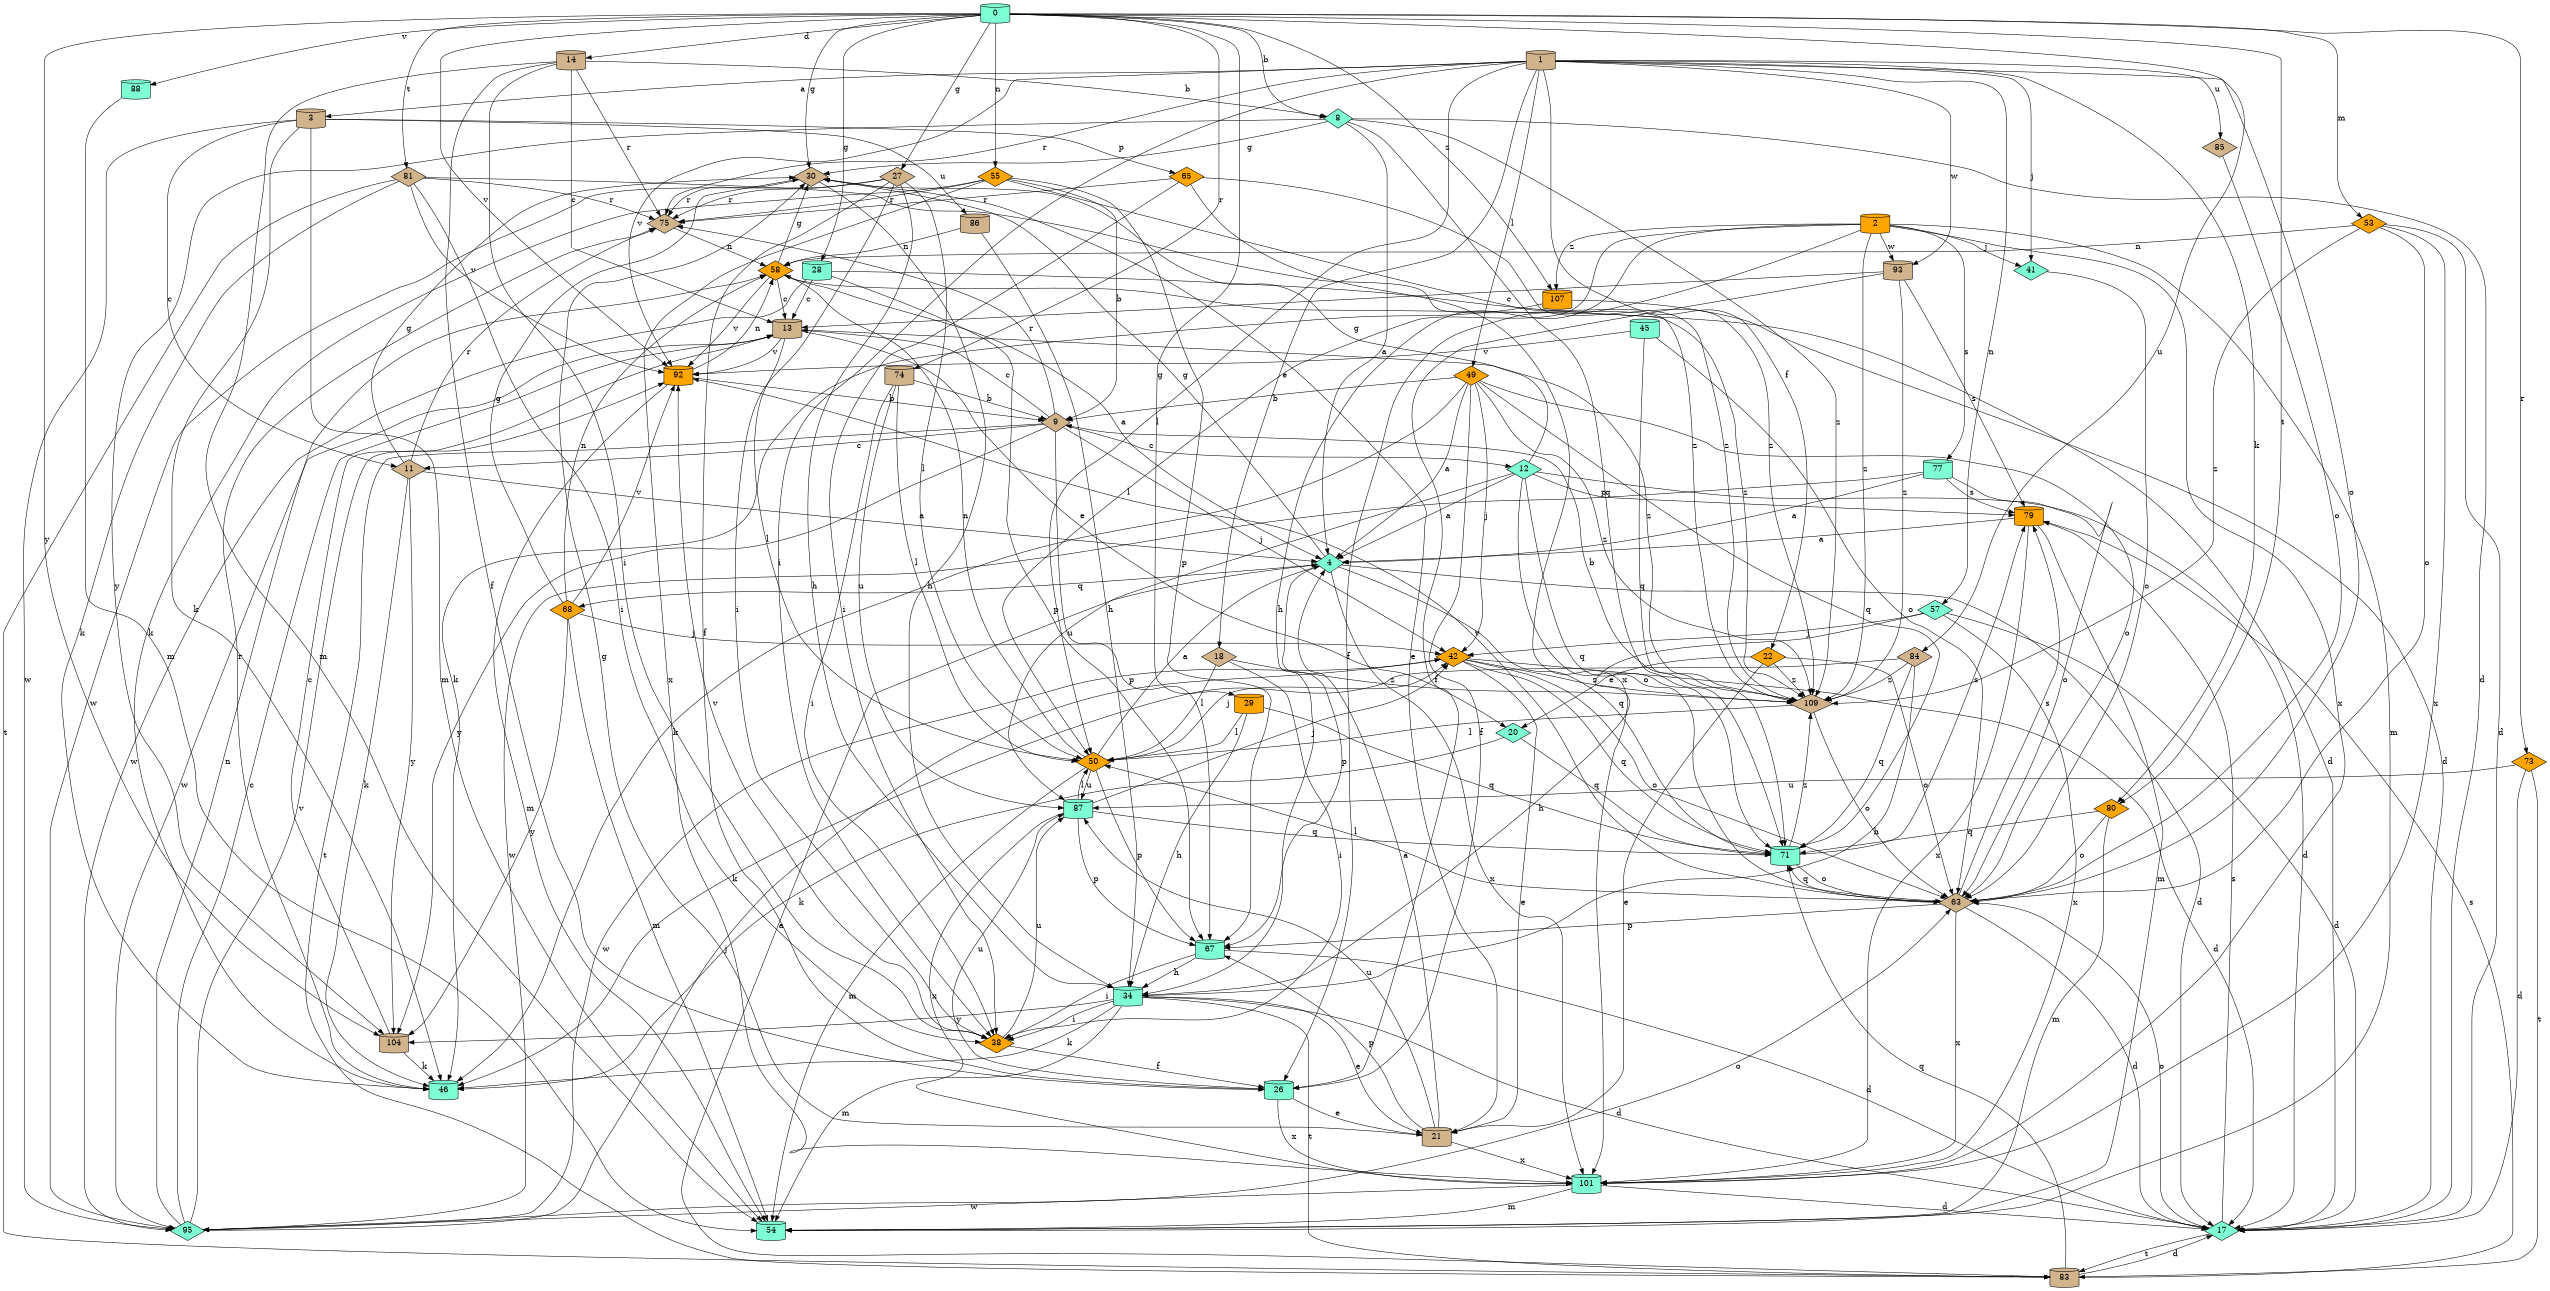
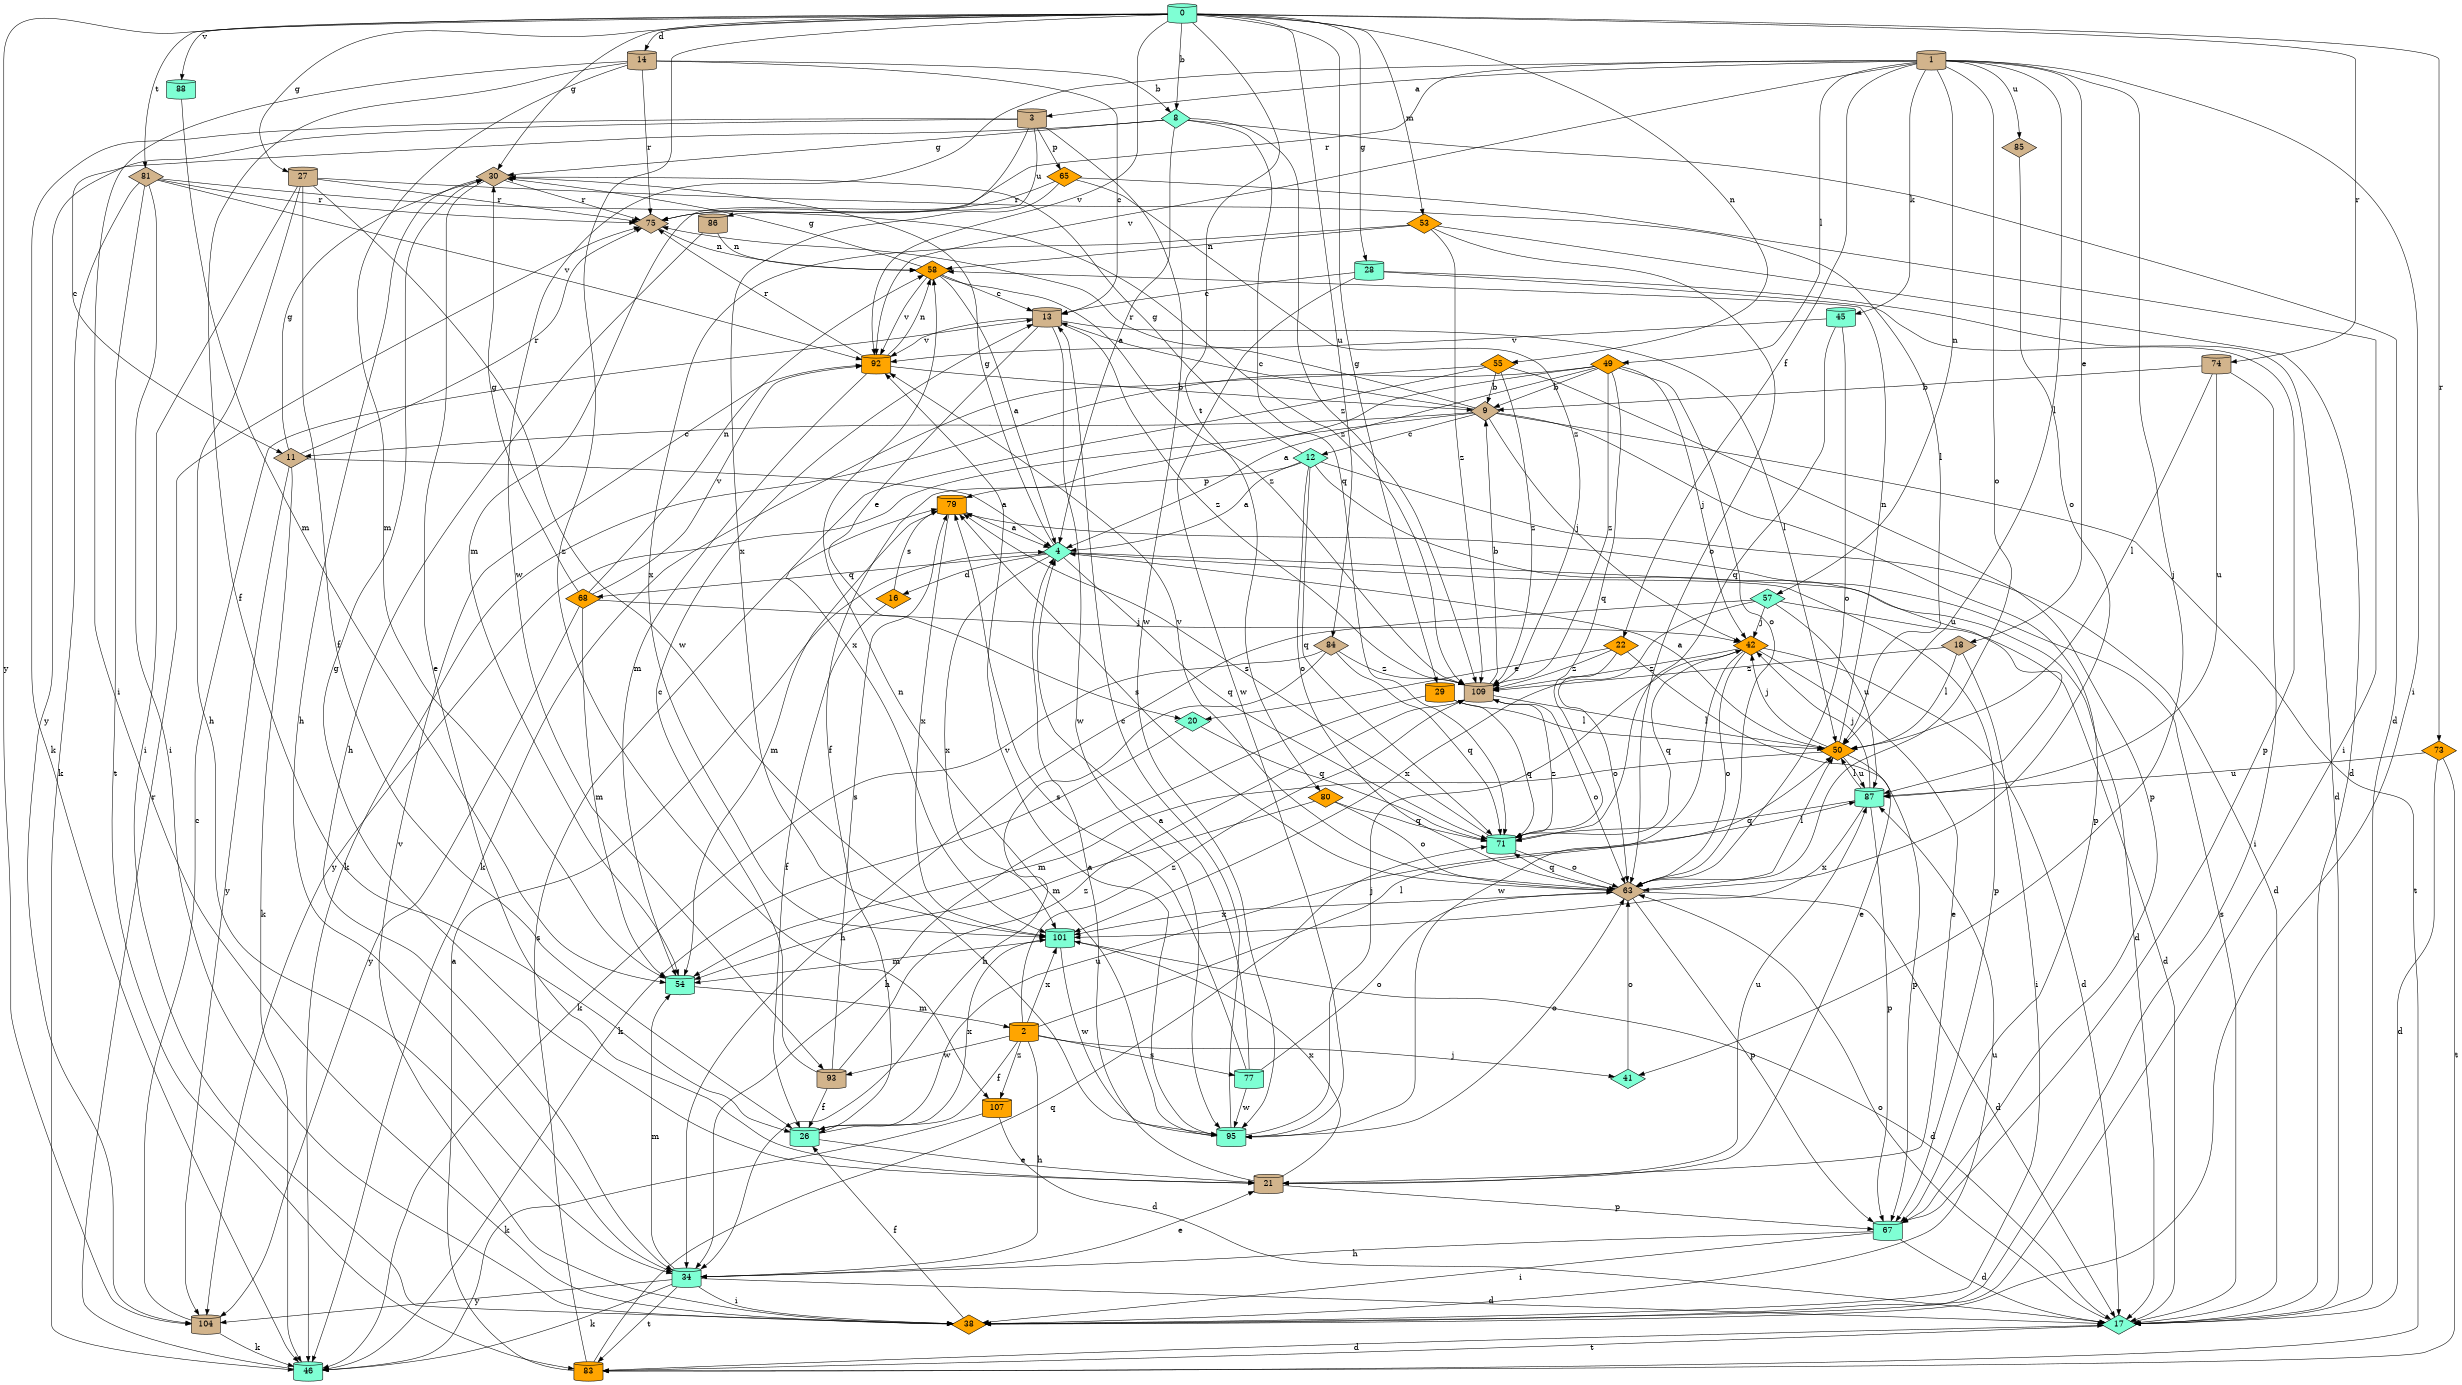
(897, 177) -> (303, 177)
(2188, 185) -> (1910, 204)
(834, 204) -> (761, 295)
none -> (893, 599)
none -> (1858, 688)
(1811, 704) -> (1479, 692)
(2152, 1162) -> (842, 1001)
(188, 1231) -> (1231, 1137)
(2064, 1278) -> (588, 1371)
